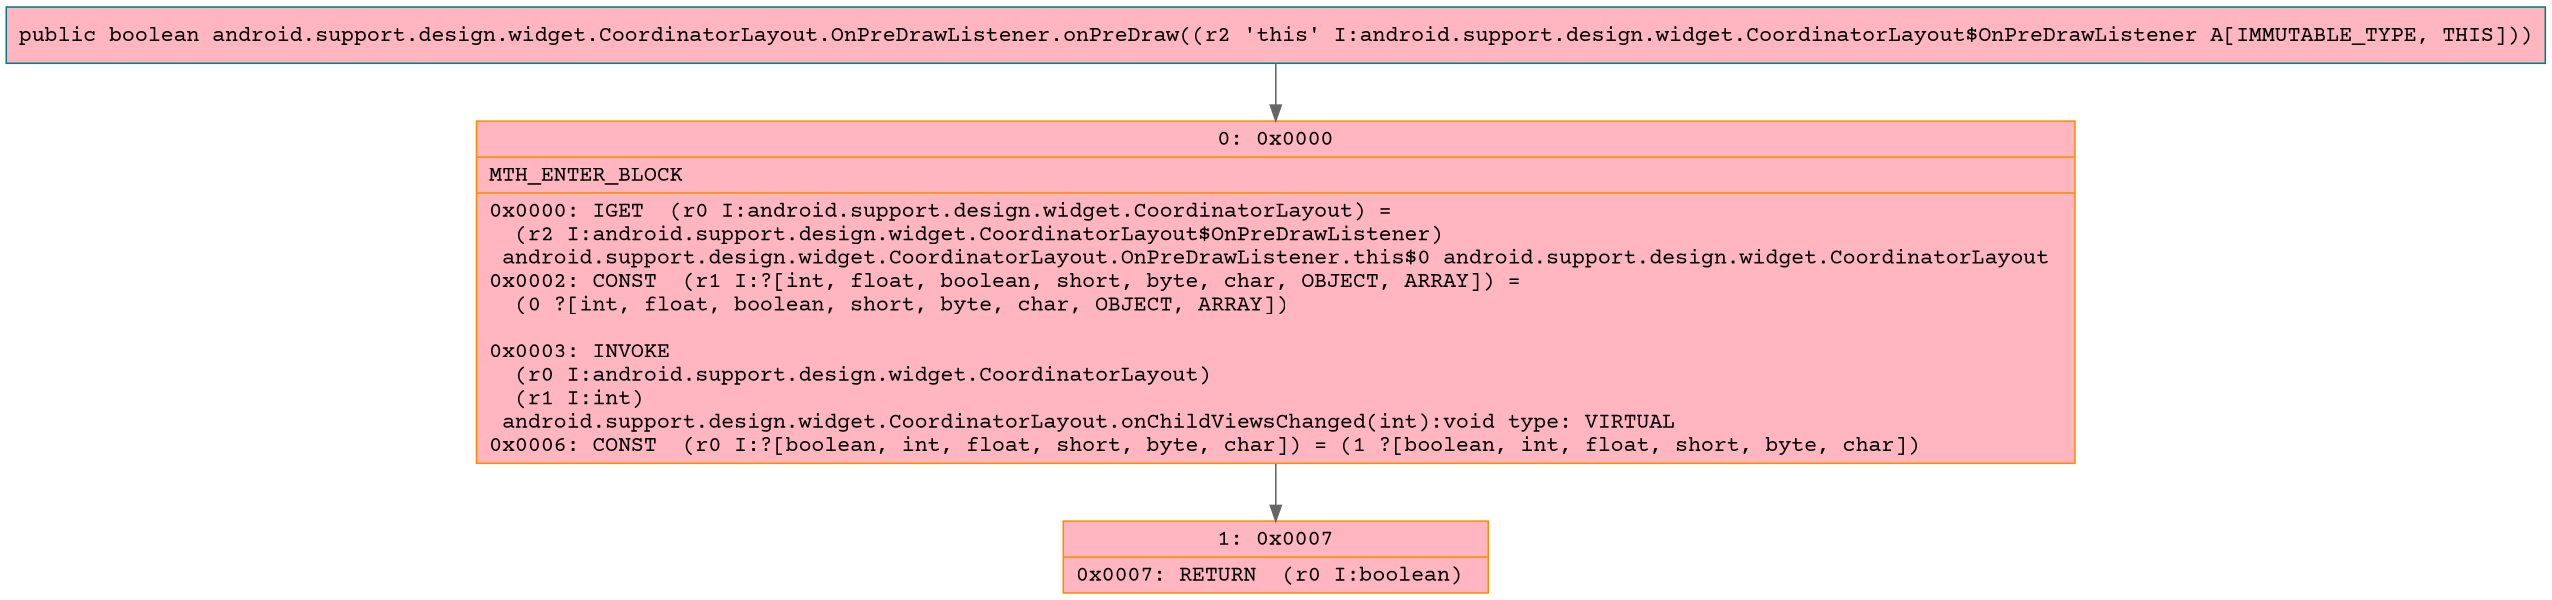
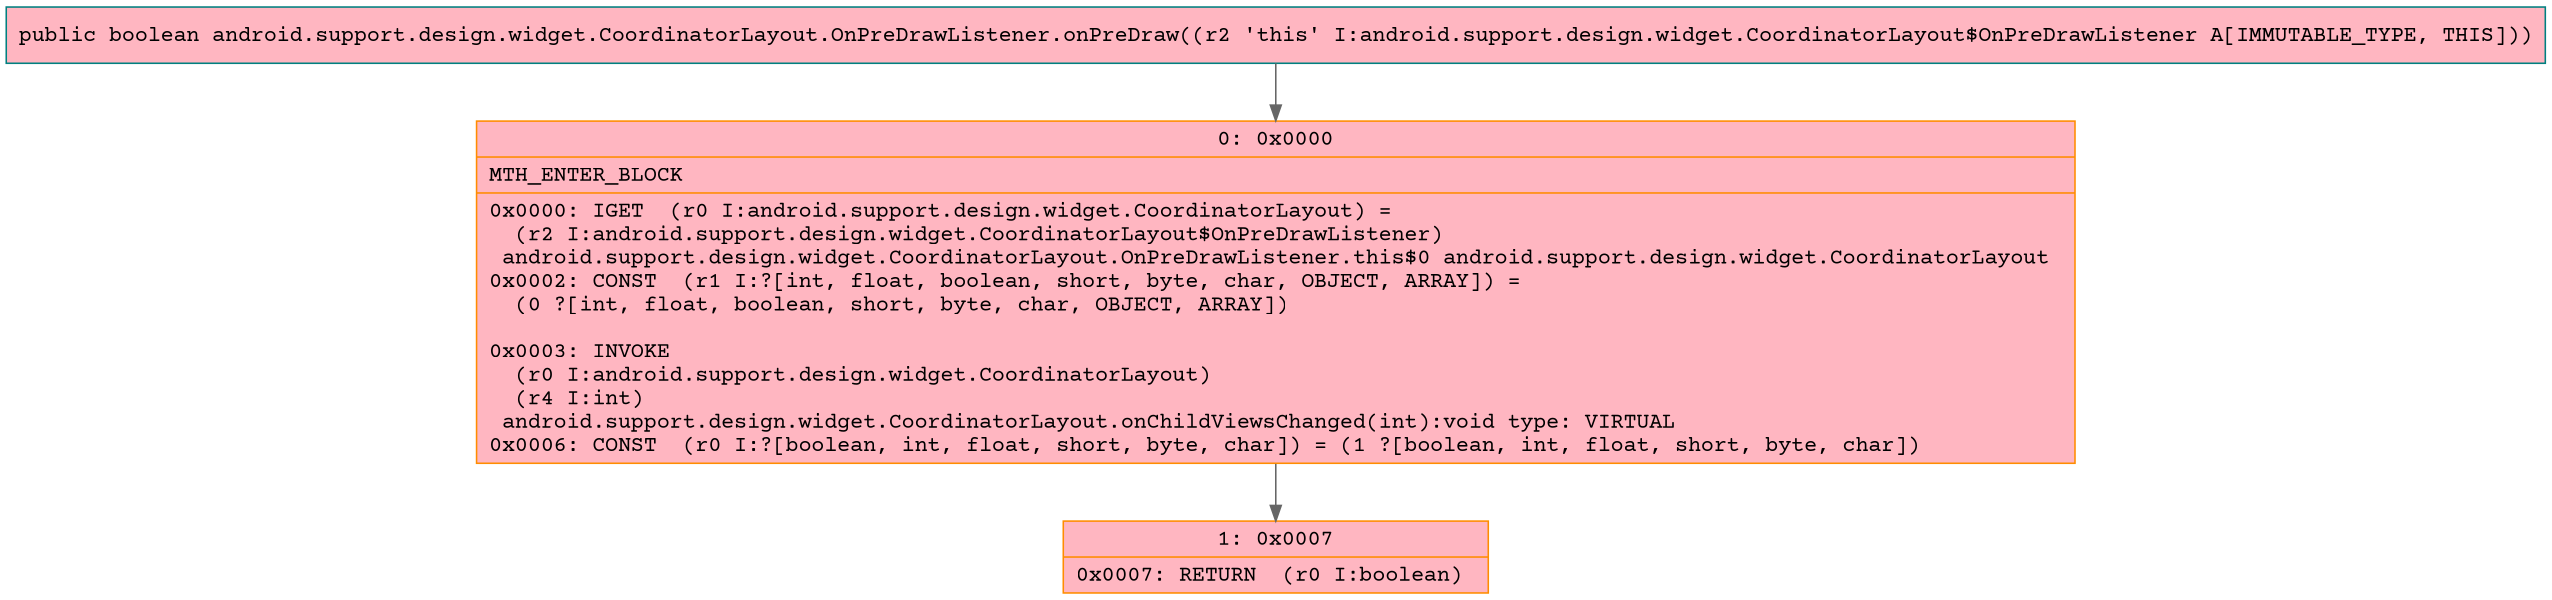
(567, 398) -> (567, 398)
